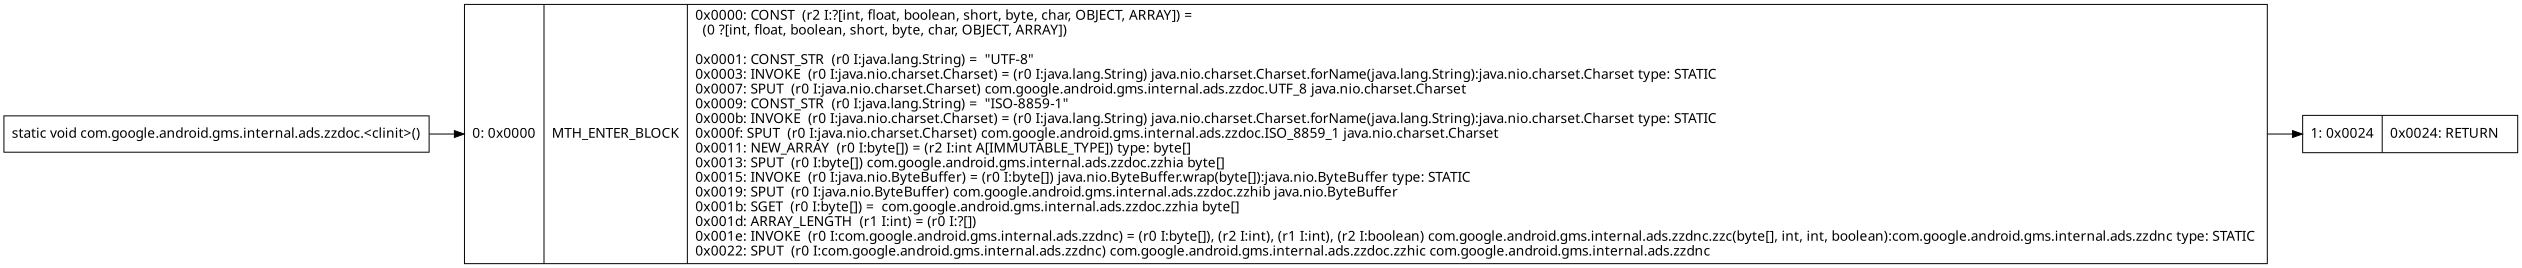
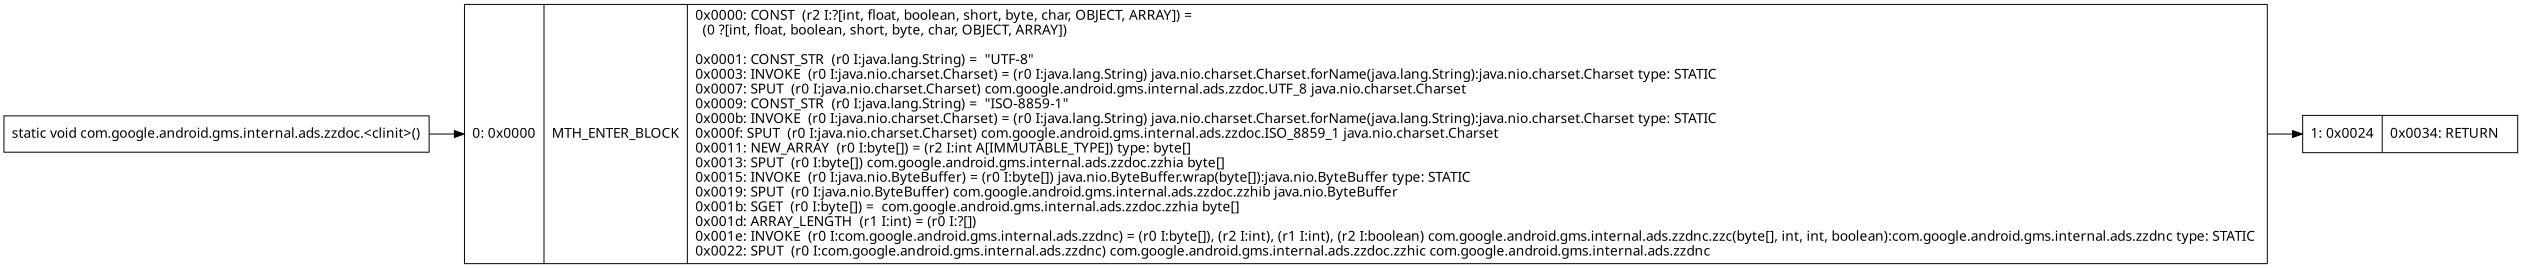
(2450, 134) -> (2450, 134)
